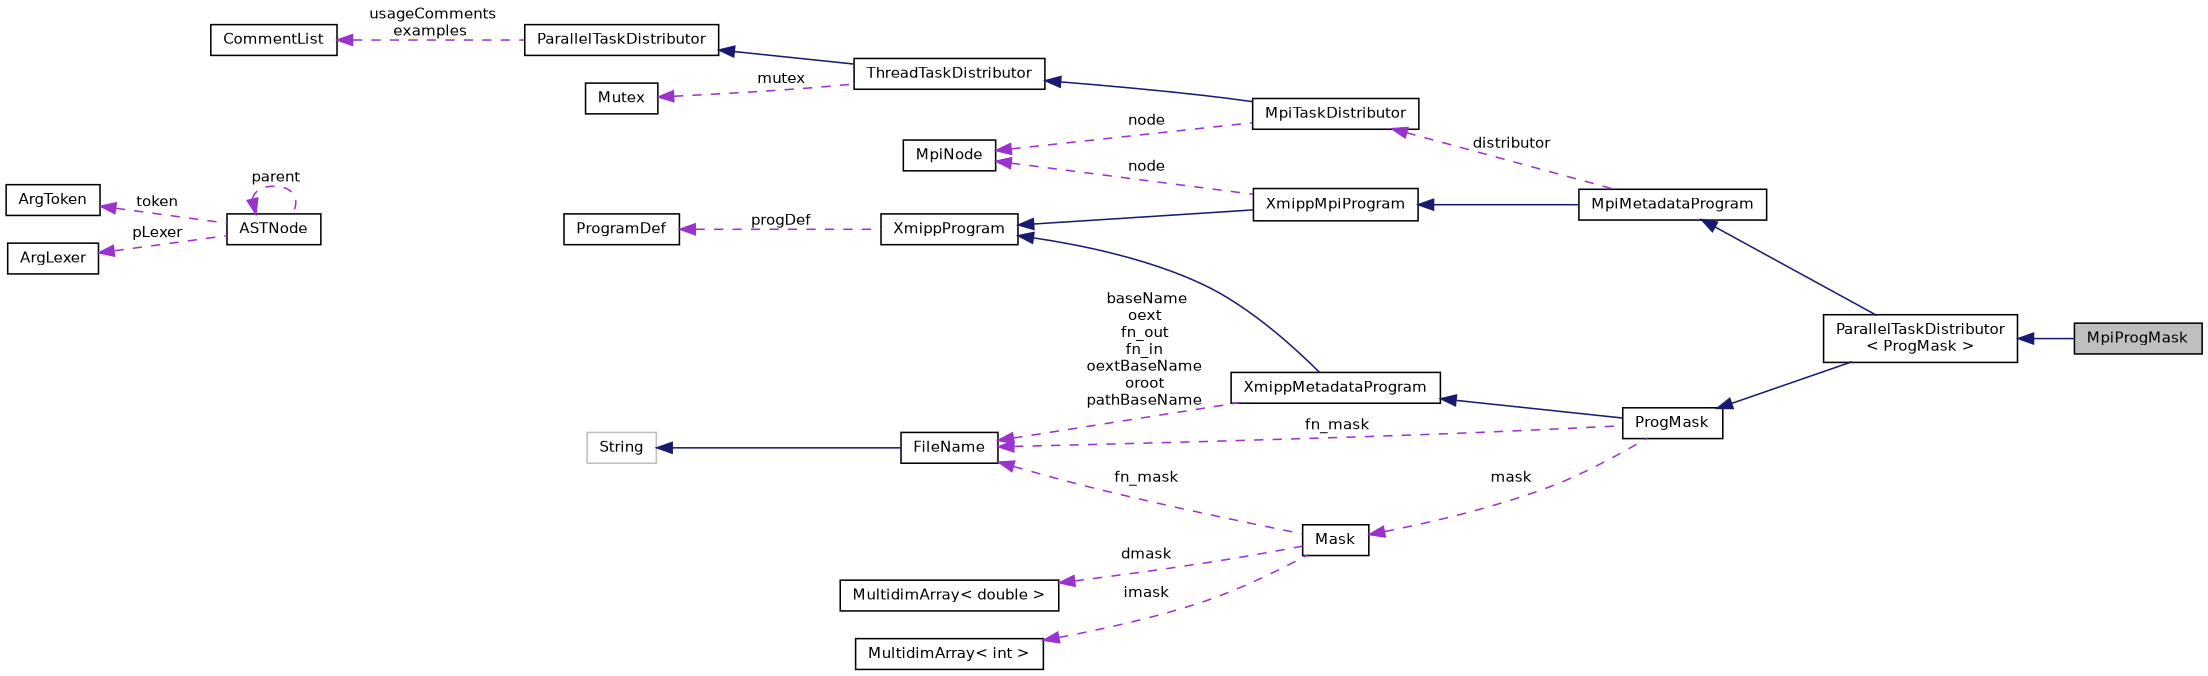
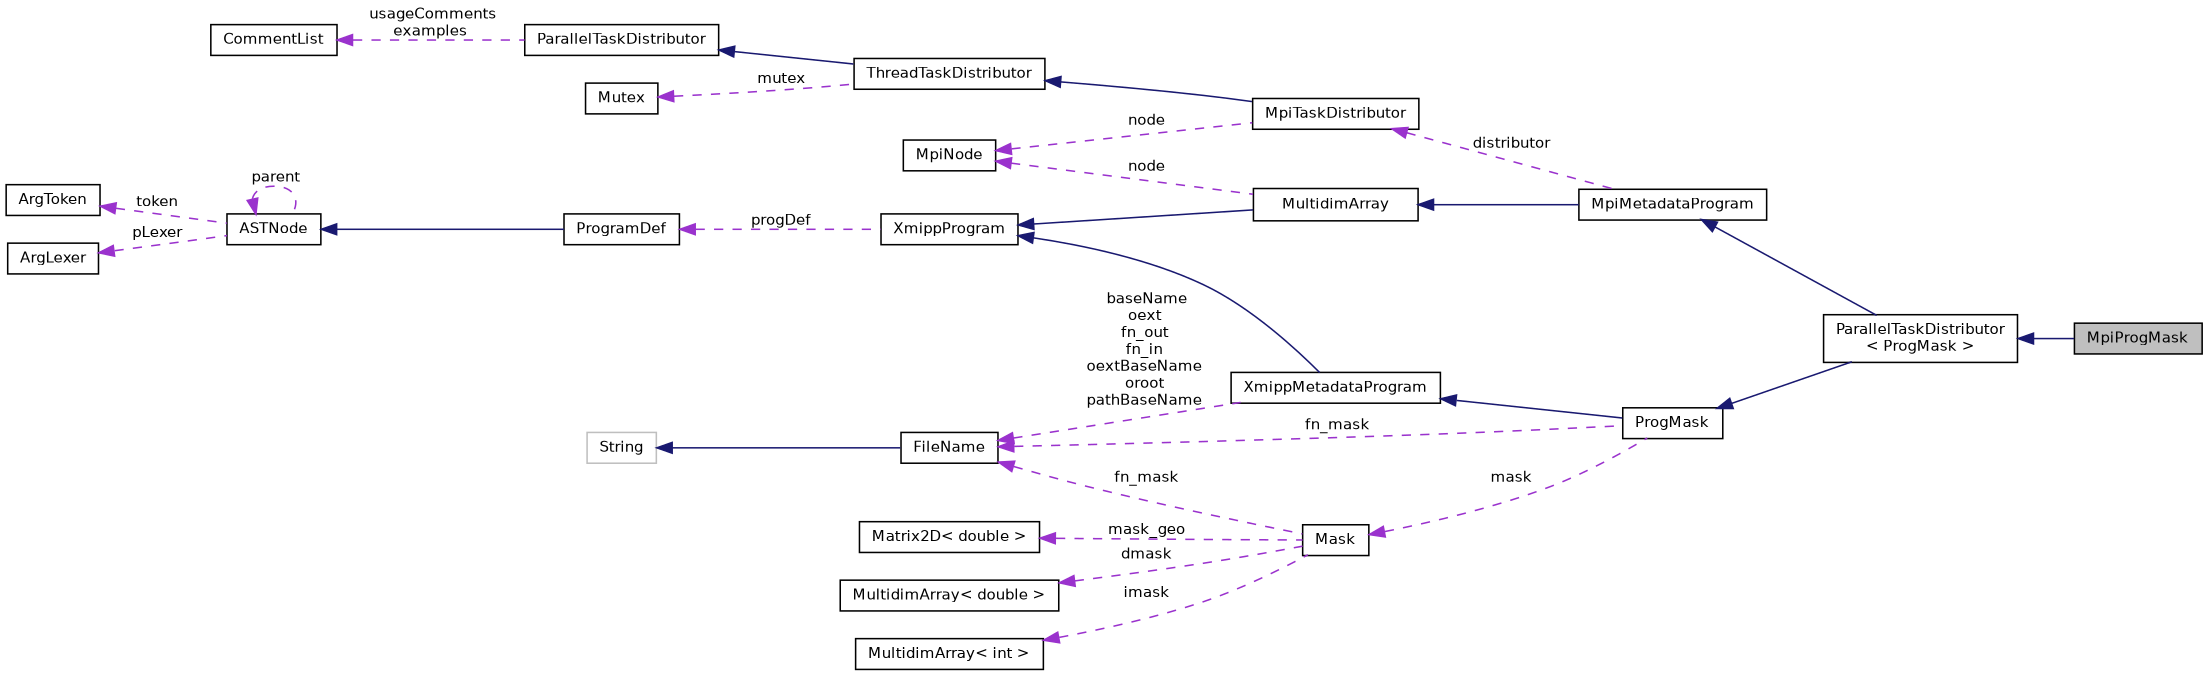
(1336, 205) -> (1336, 205)
none -> (450, 229)
none -> (949, 537)
